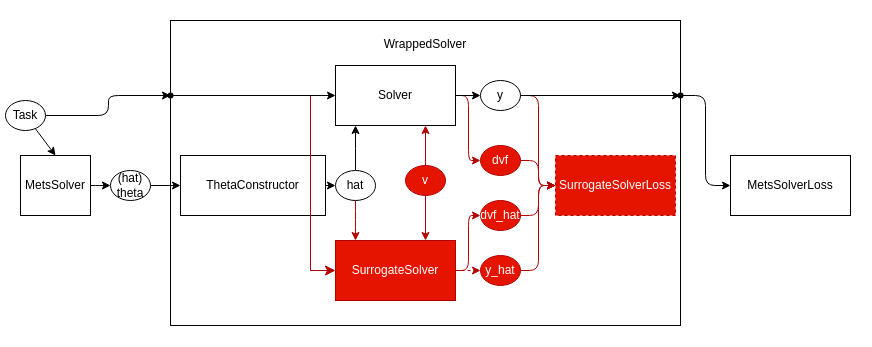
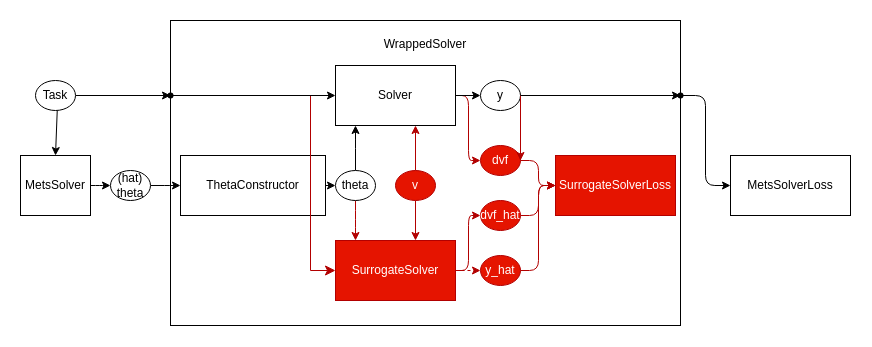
(26, 116) -> (56, 96)
(539, 131) -> (521, 125)
(426, 181) -> (416, 186)
(356, 186) -> (356, 186)
(616, 186) -> (616, 186)
